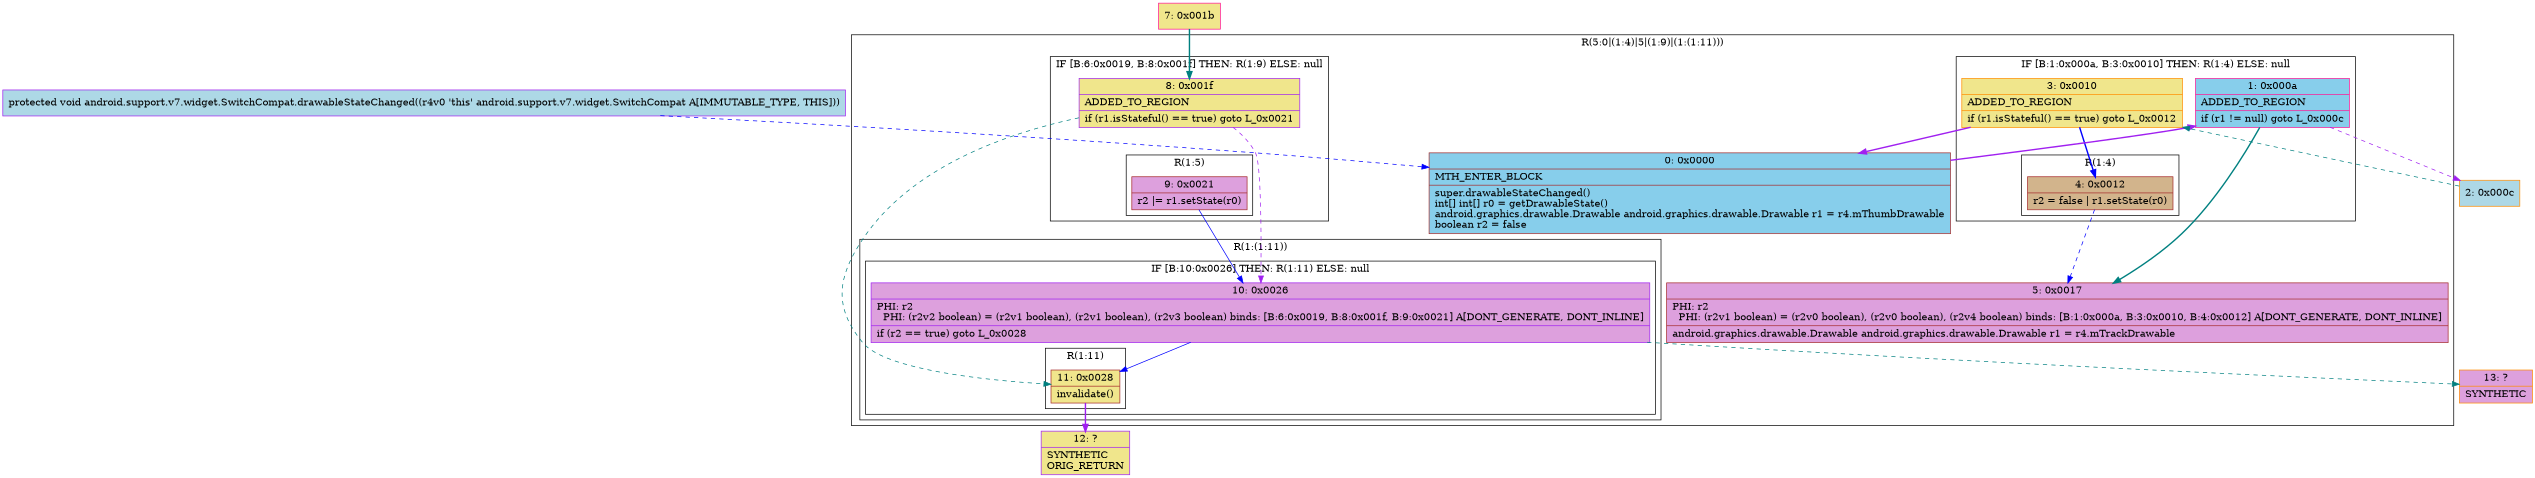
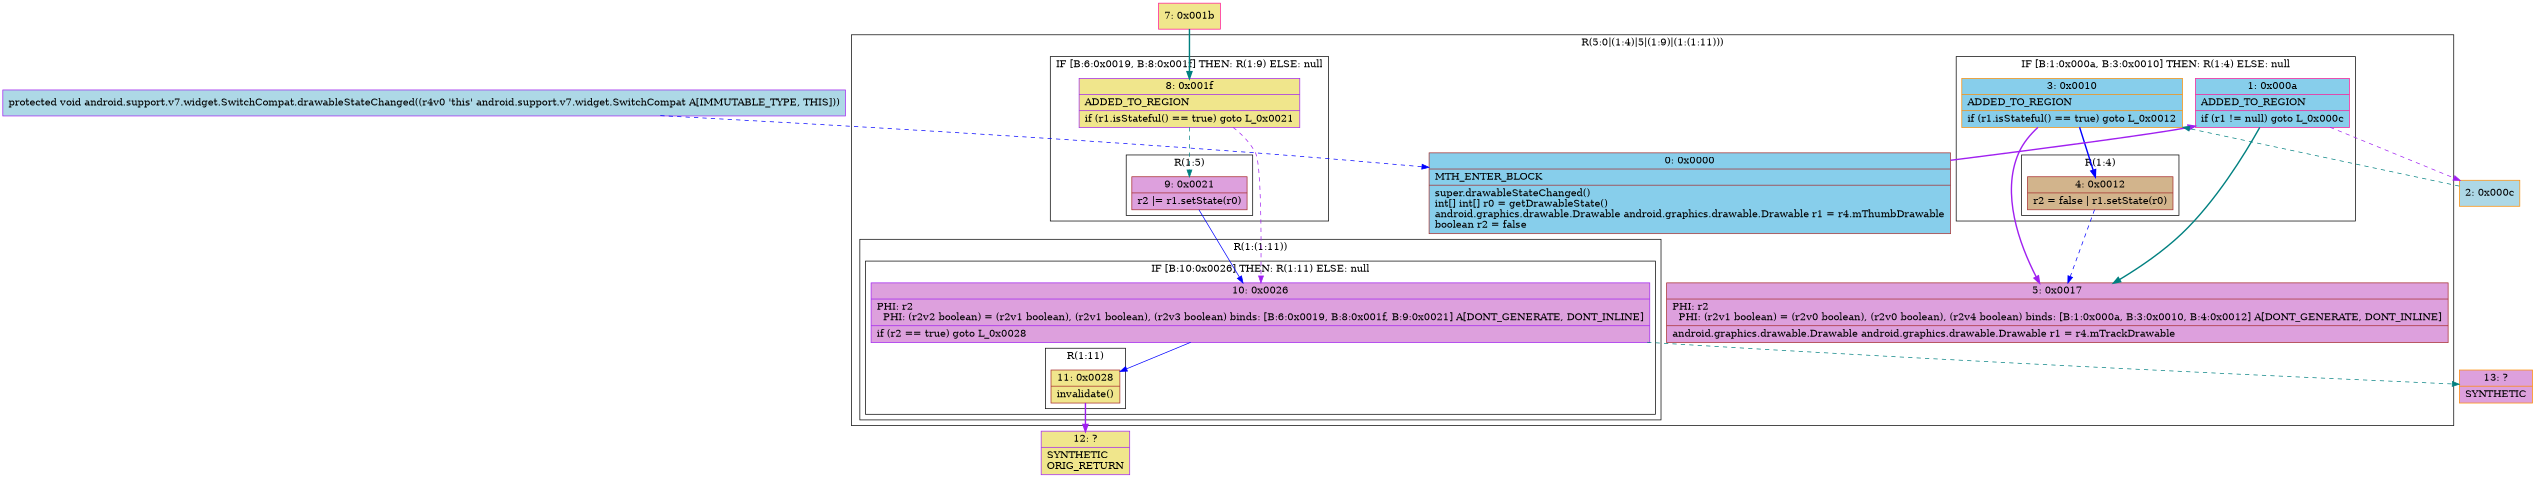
(2072, 103) -> (2072, 103)
(1918, 139) -> (2012, 200)
(846, 273) -> (1189, 143)
